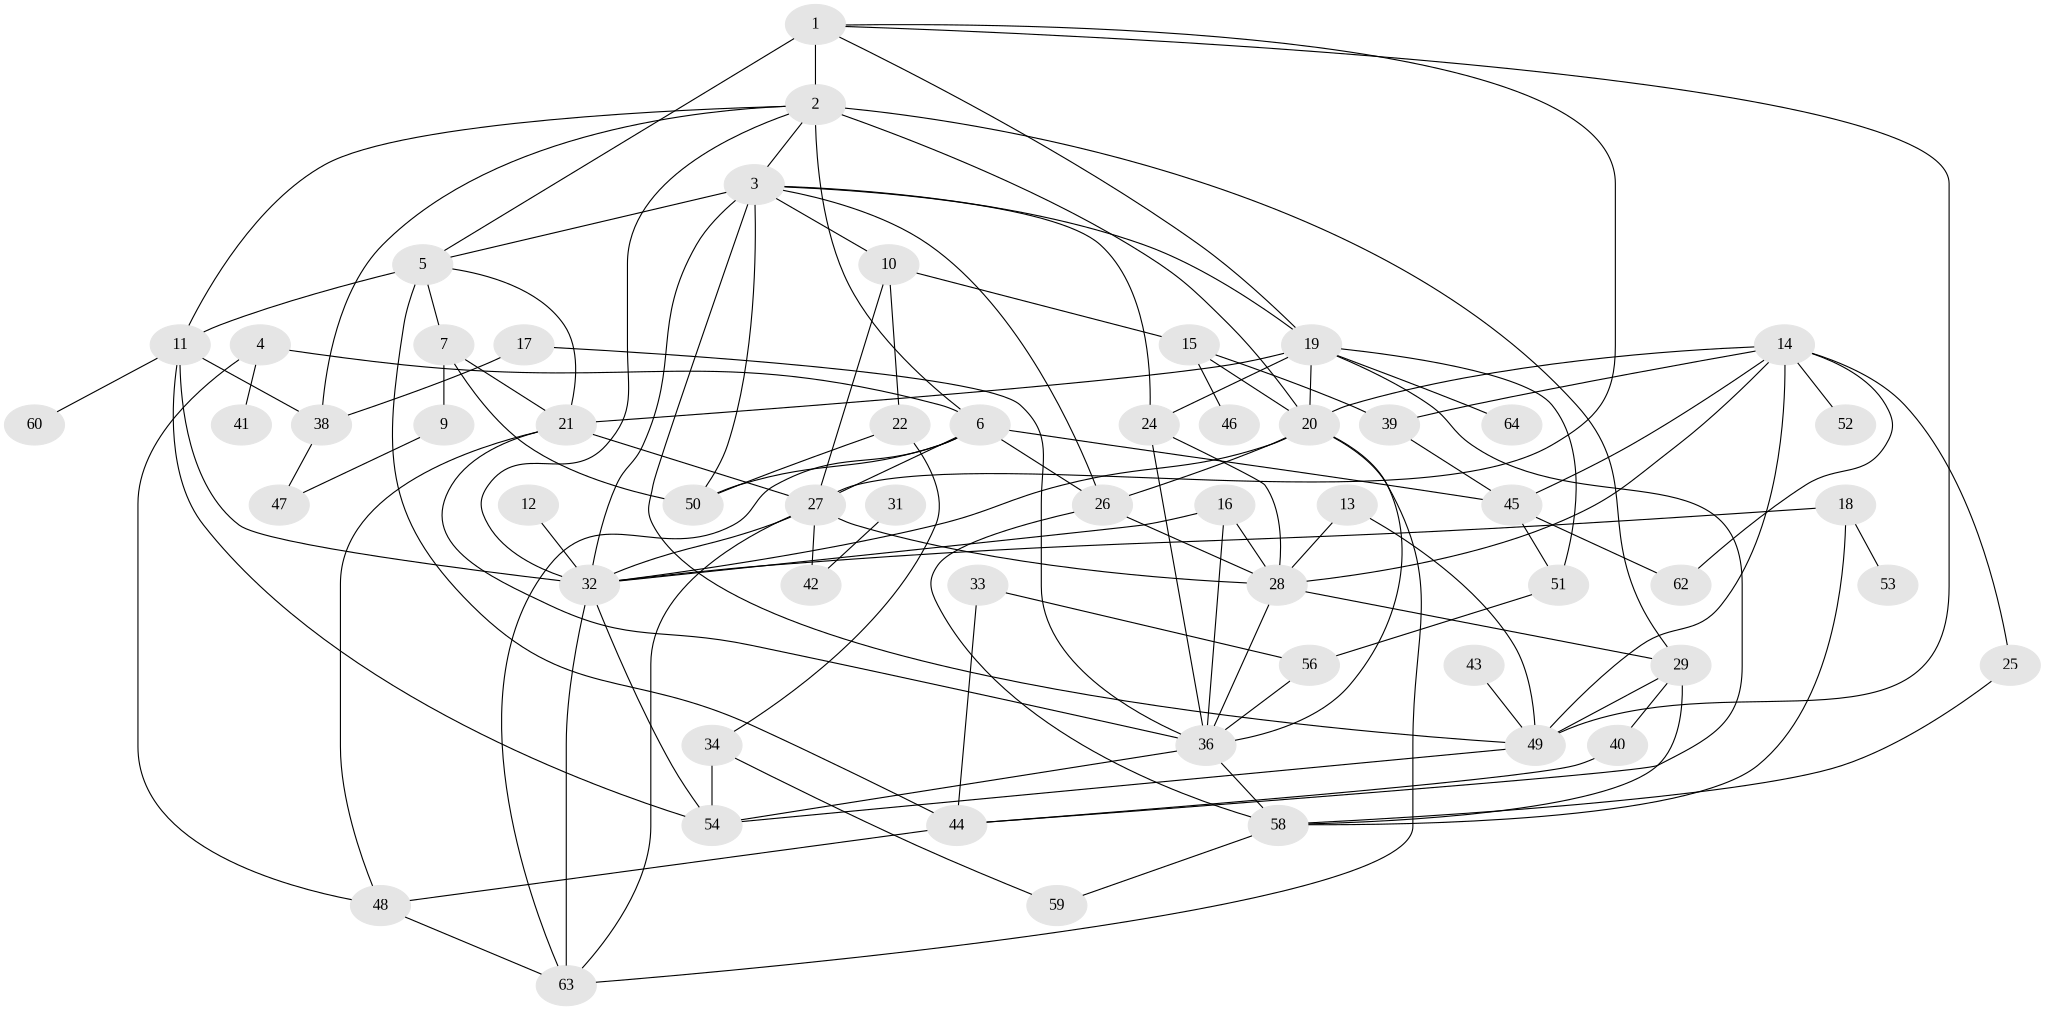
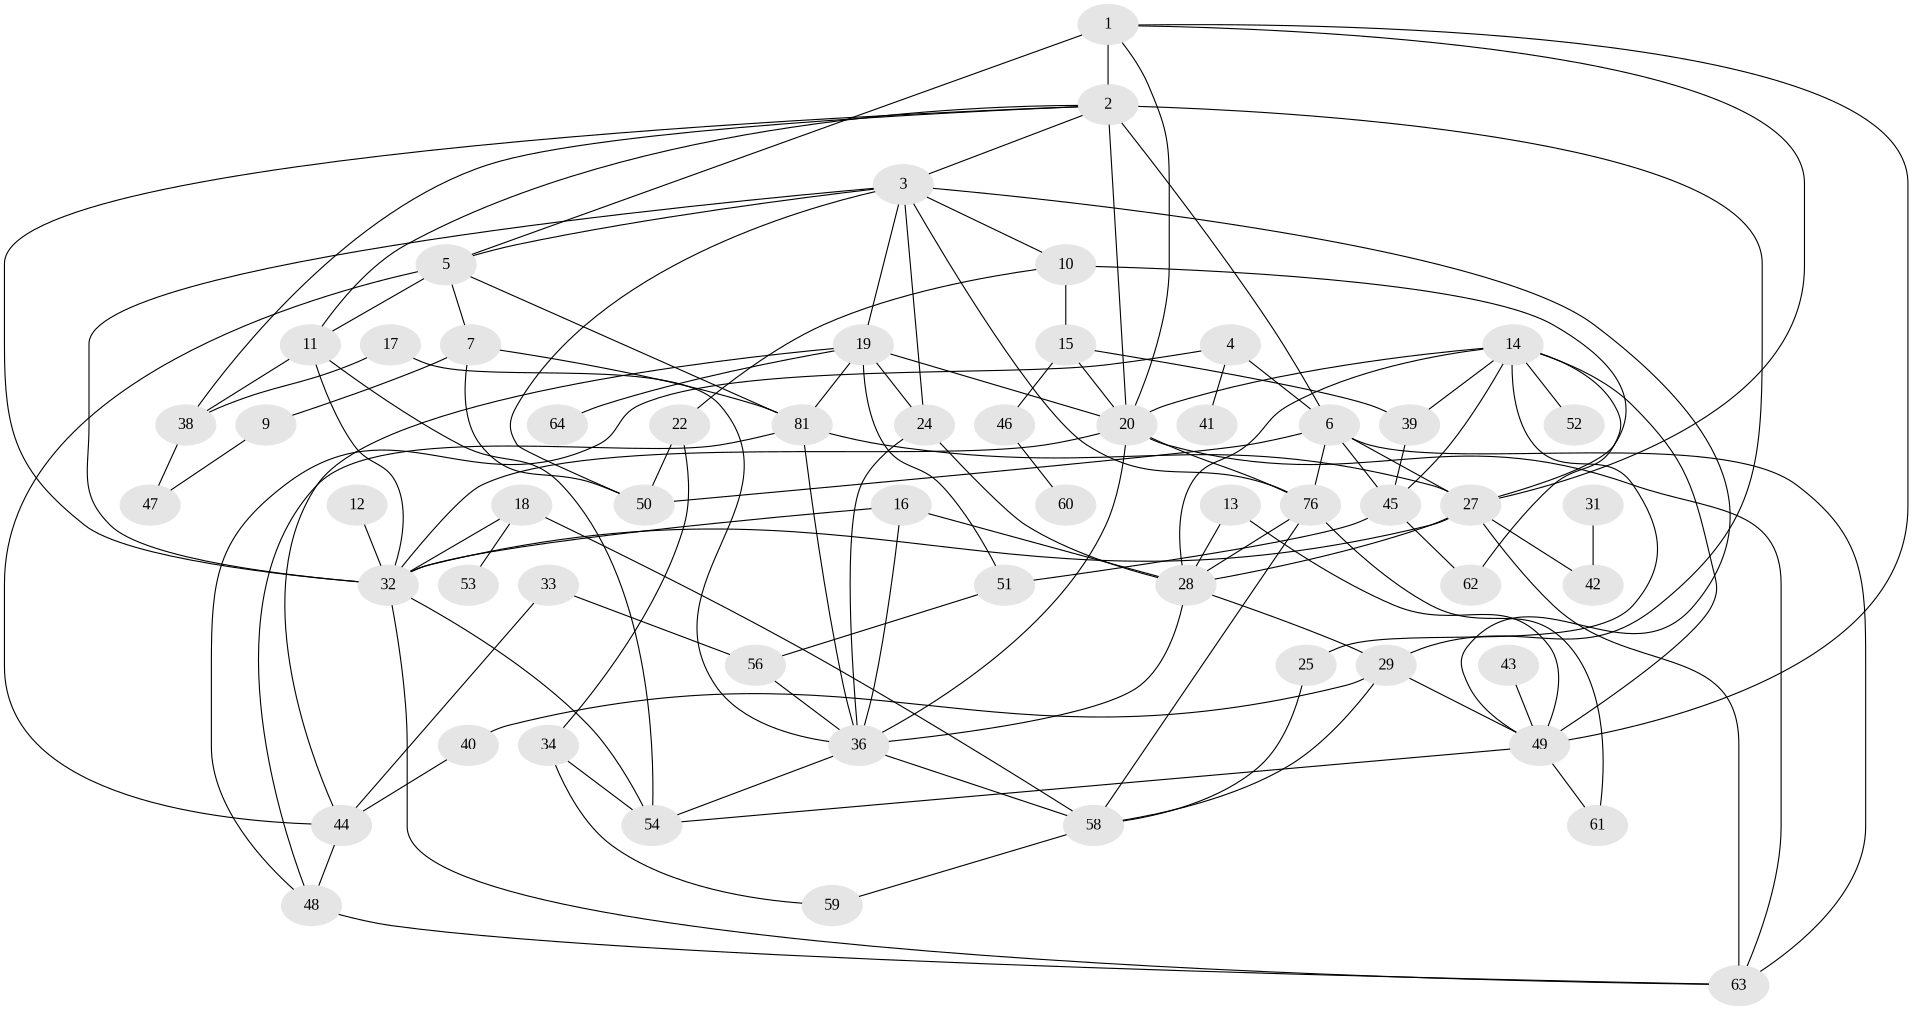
(1078, 166) -> (1169, 231)
(107, 385) -> (1042, 474)
(566, 425) -> (802, 425)
(1102, 505) -> (1311, 505)
none -> (1598, 825)
